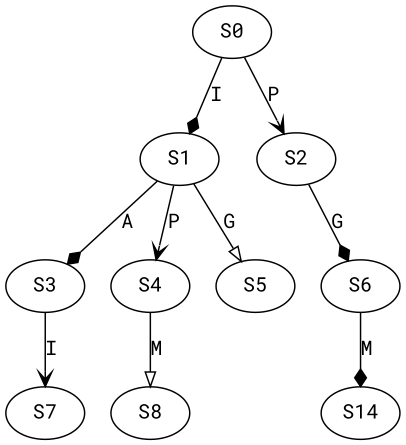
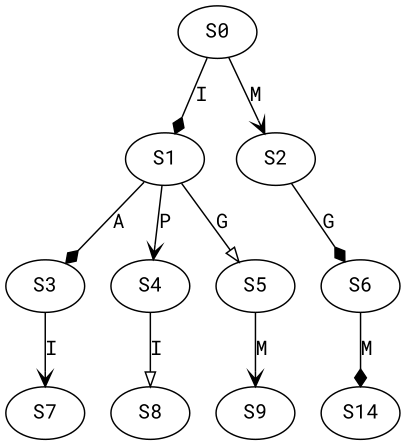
(274, 96) -> (256, 96)
(157, 350) -> (157, 350)
none -> (255, 413)
